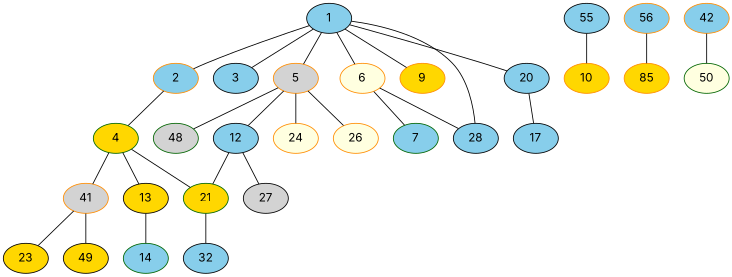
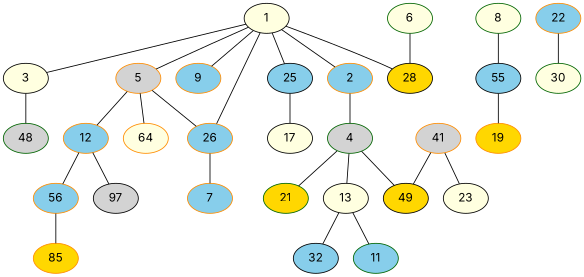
(329, 18) -> (267, 18)
none -> (498, 18)
(707, 18) -> (558, 18)
(346, 48) -> (238, 78)
(236, 78) -> (26, 78)
(362, 78) -> (410, 18)
(422, 78) -> (198, 78)
(527, 78) -> (290, 78)
(587, 78) -> (498, 138)
(707, 78) -> (558, 78)
(236, 108) -> (26, 108)
(389, 108) -> (210, 168)
(116, 138) -> (350, 138)
(236, 138) -> (86, 138)
(296, 138) -> (146, 138)
(356, 138) -> (210, 138)
(416, 138) -> (210, 198)
(476, 138) -> (410, 78)
(536, 138) -> (290, 138)
(101, 168) -> (378, 168)
(221, 168) -> (71, 168)
(146, 198) -> (346, 198)
(266, 198) -> (116, 198)
(206, 228) -> (331, 228)
(26, 258) -> (466, 198)
(146, 258) -> (376, 258)
